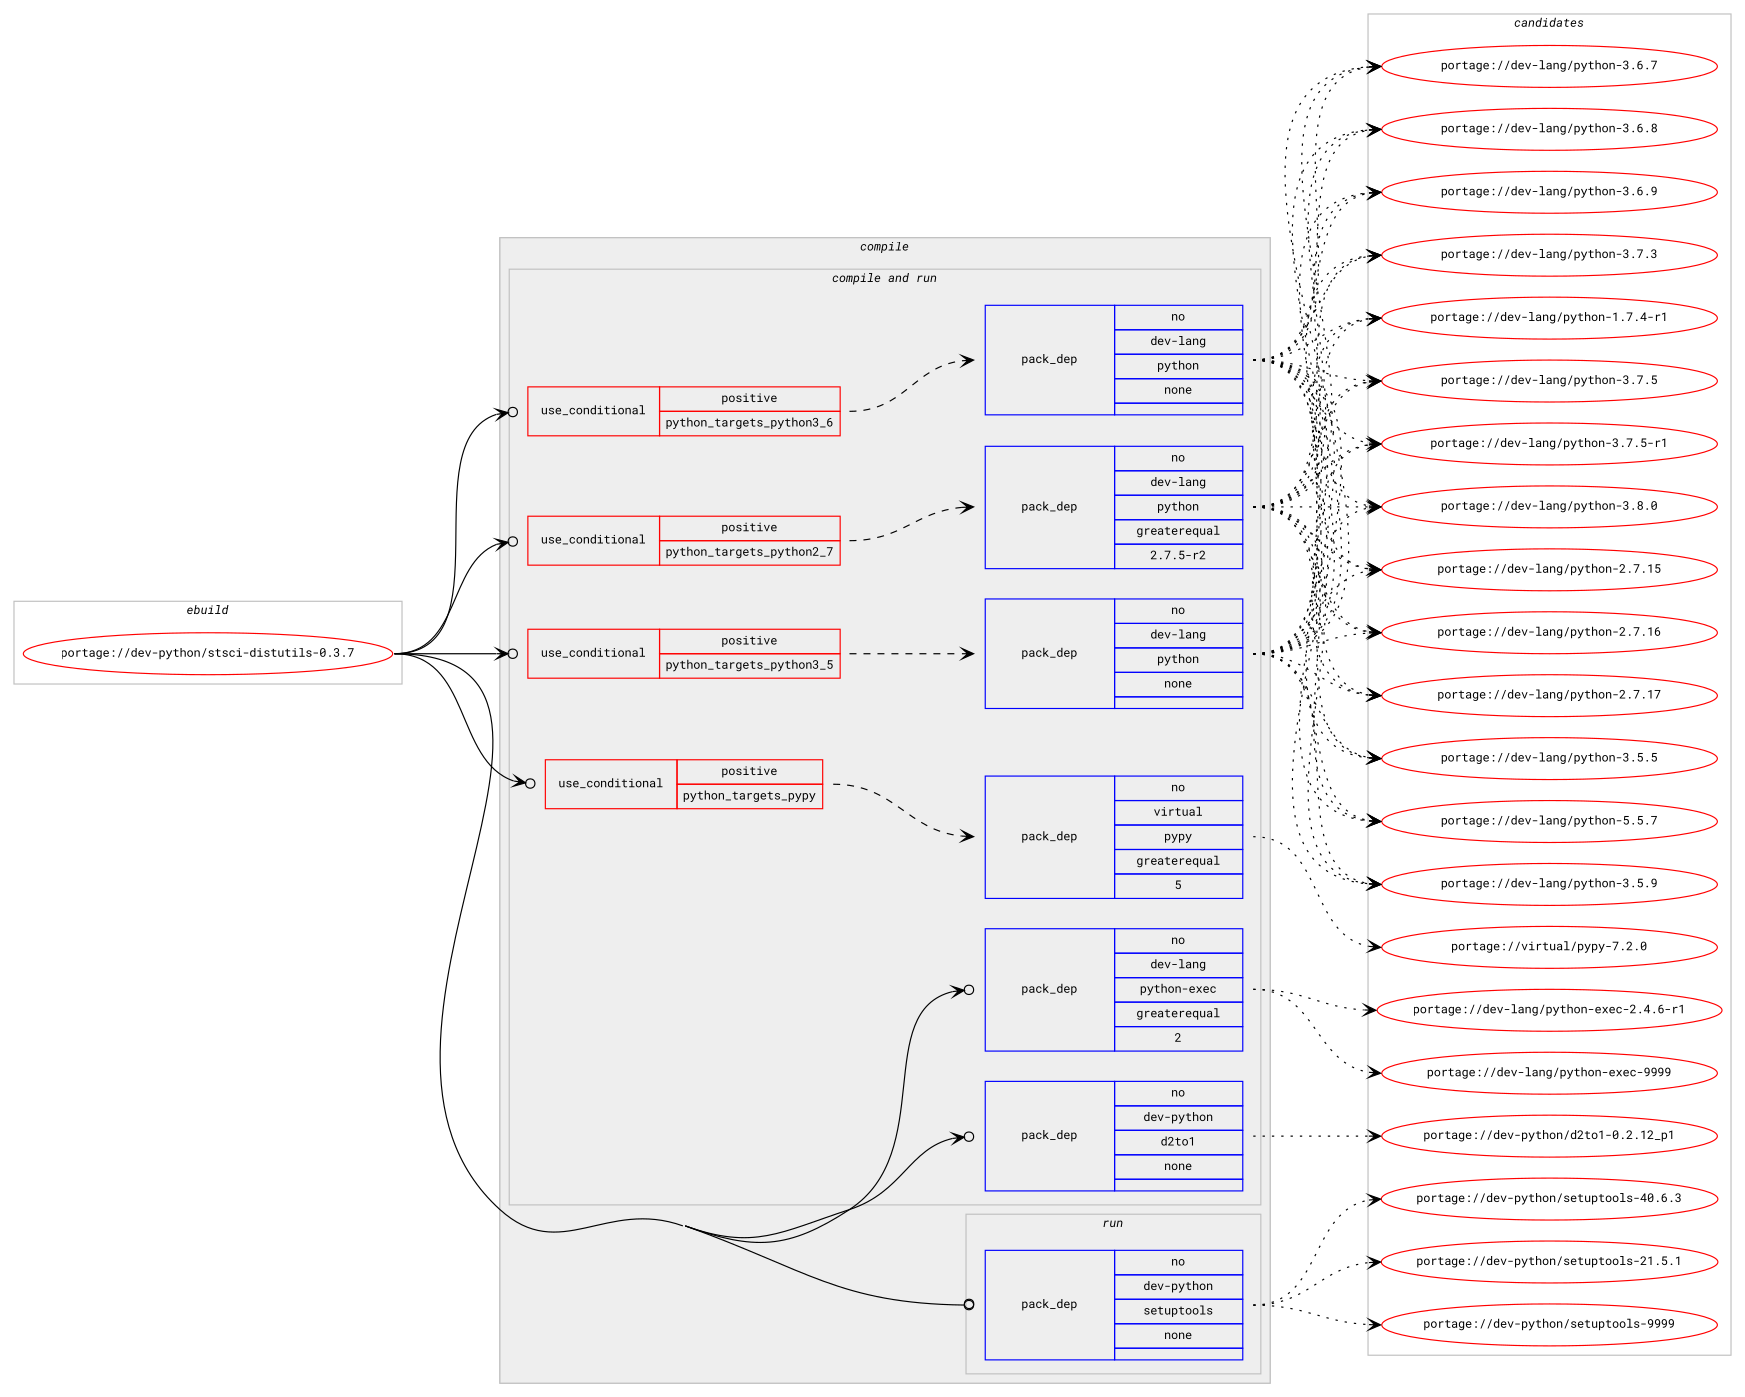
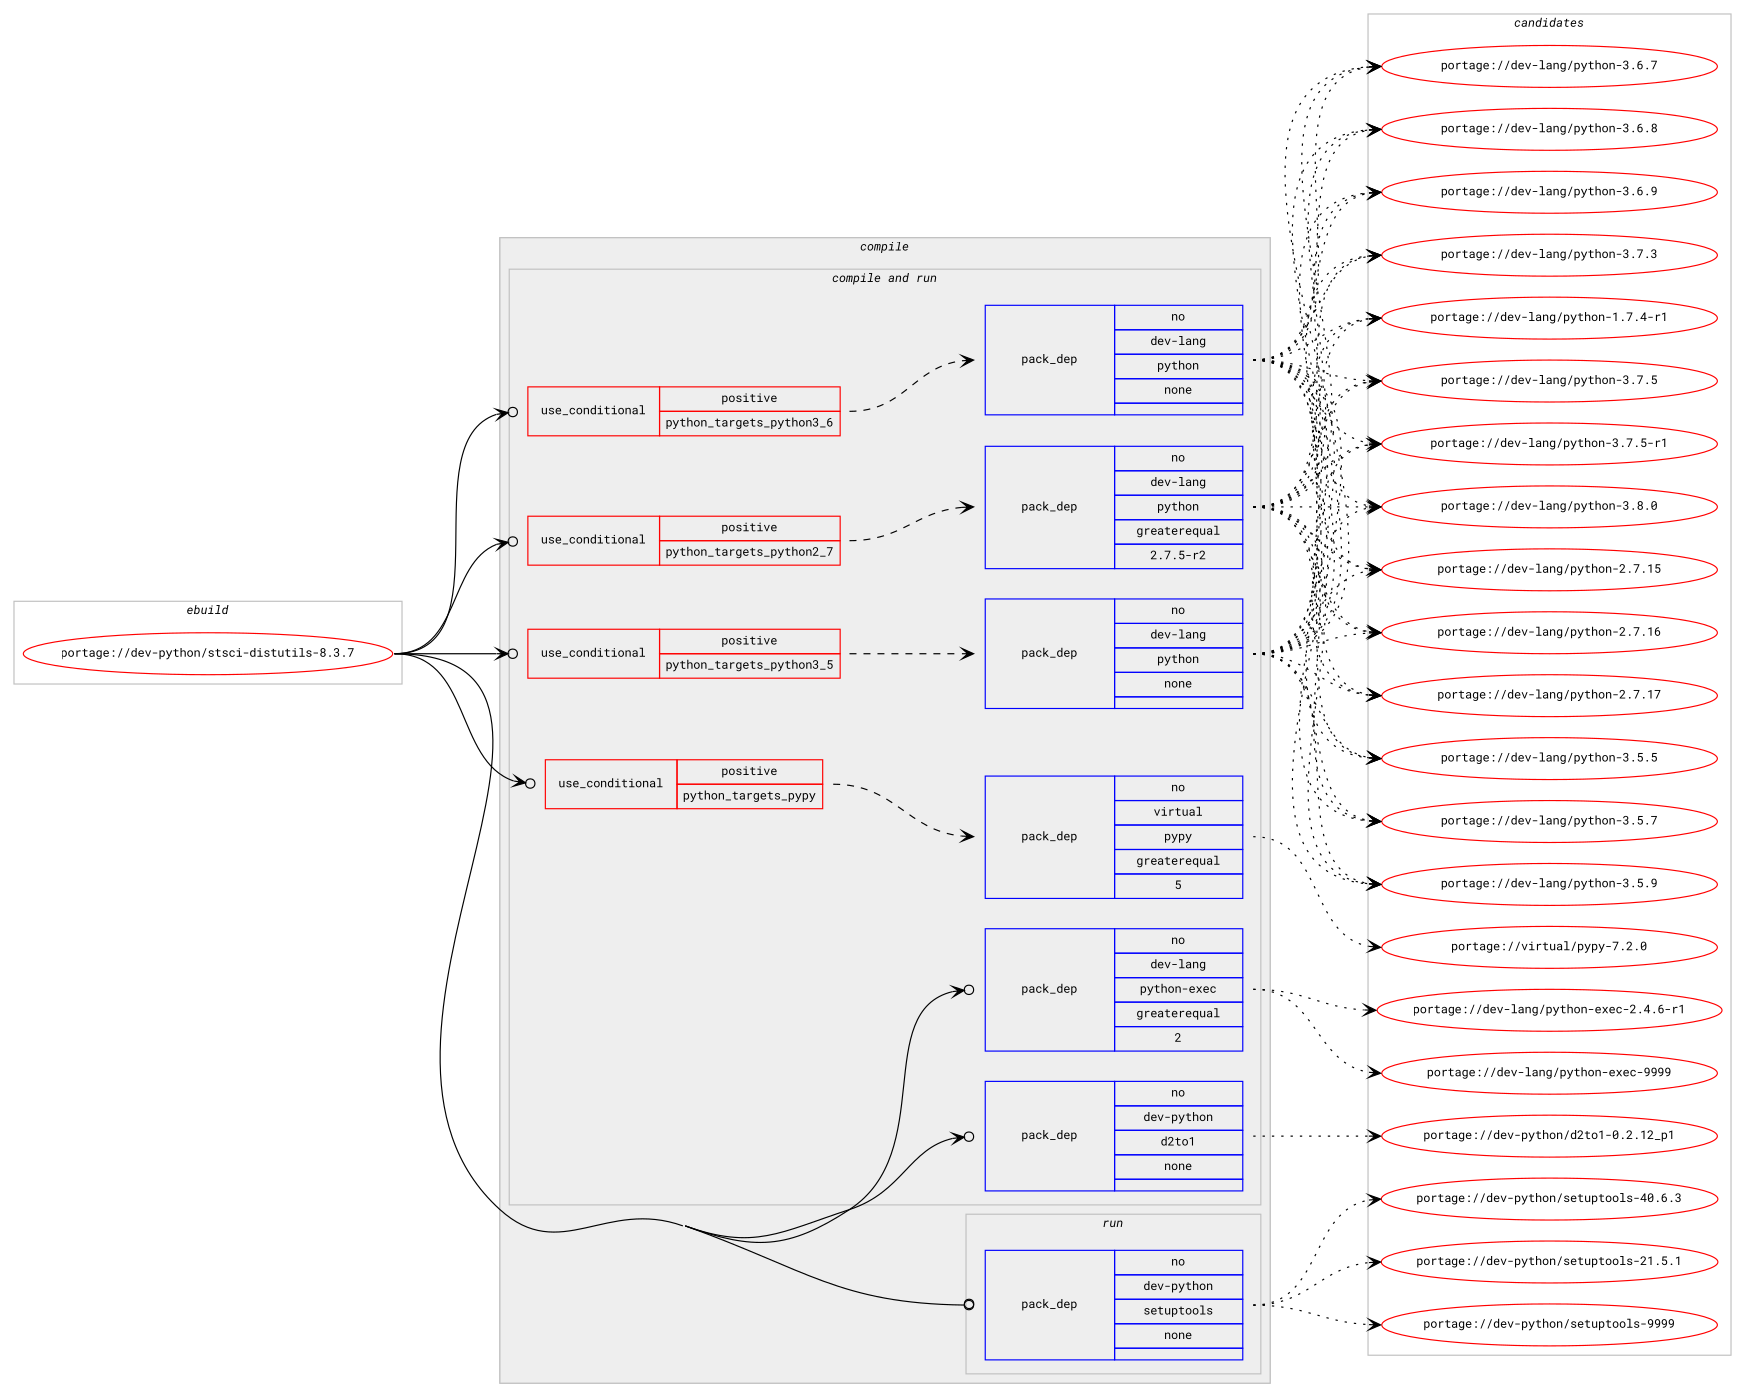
(208, 654) -> (208, 654)
(1550, 822) -> (1550, 822)
